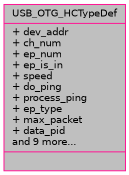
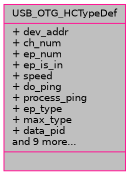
(47, 120) -> (42, 120)
